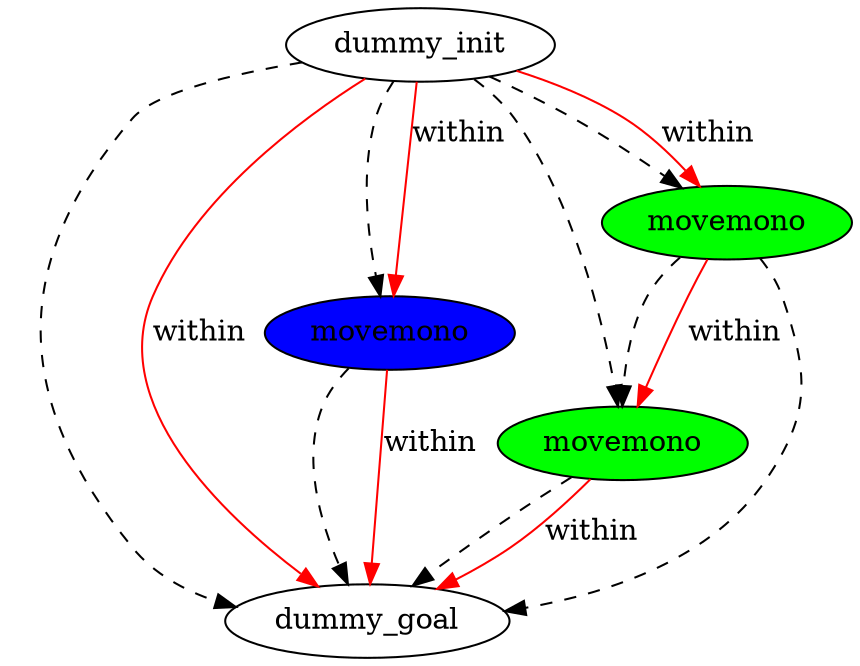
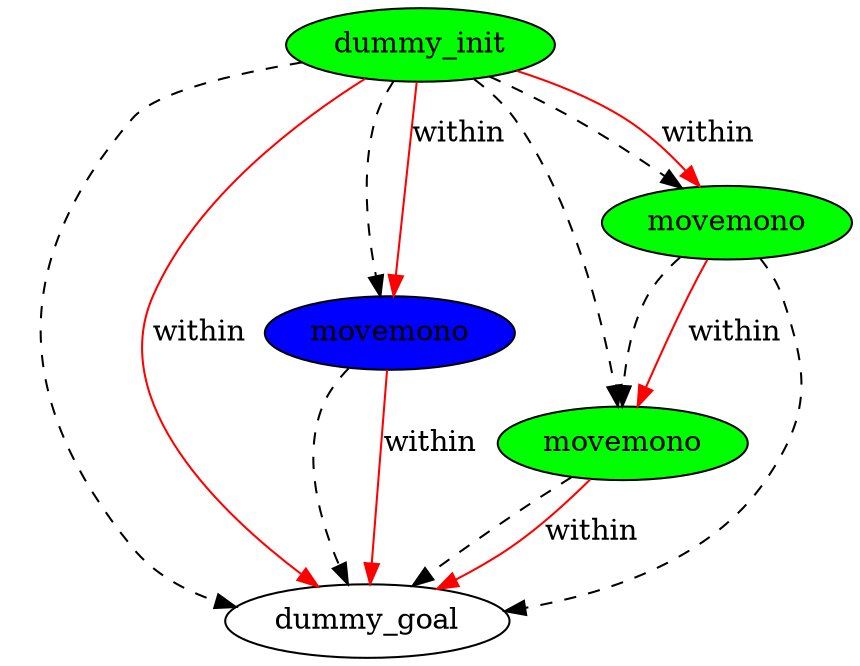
(420, 45) -> (420, 45)
